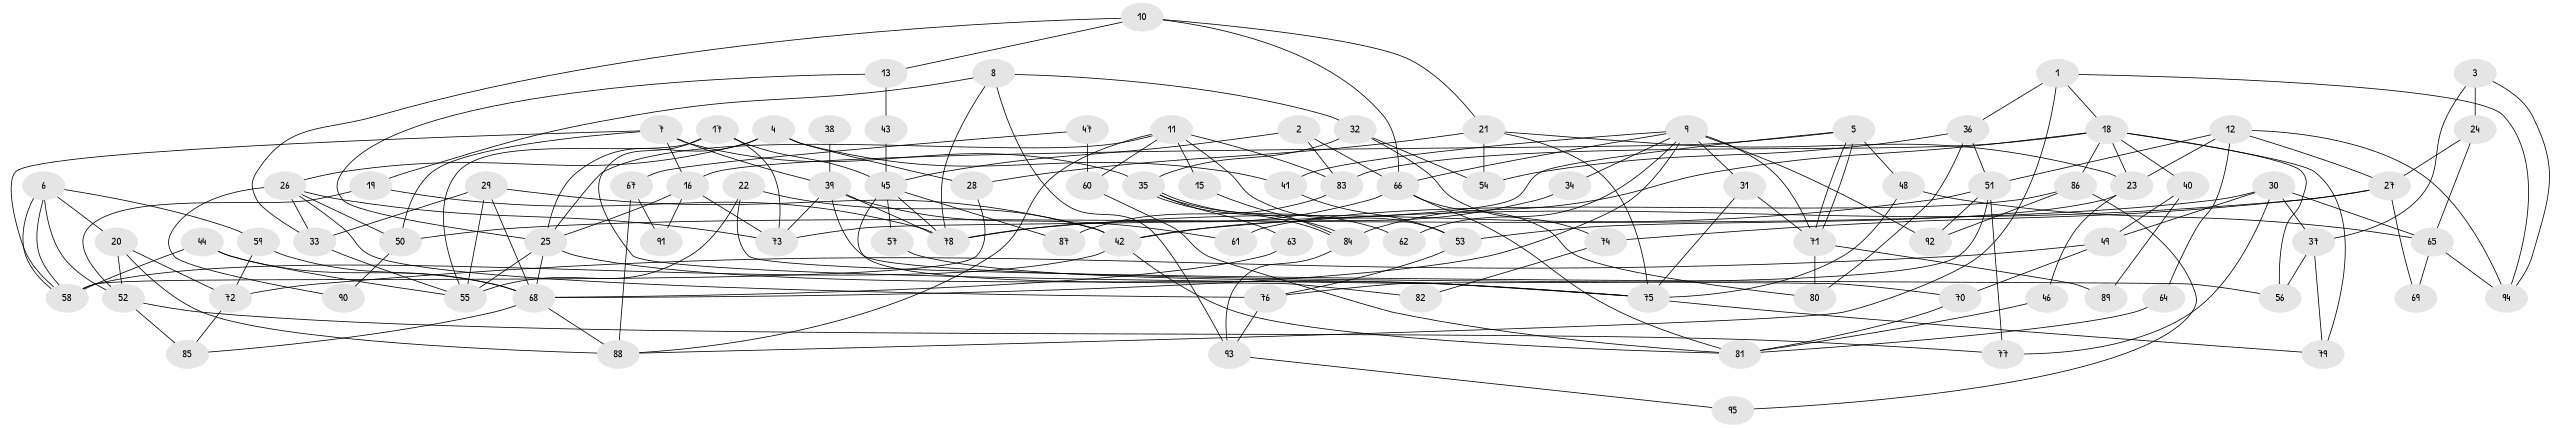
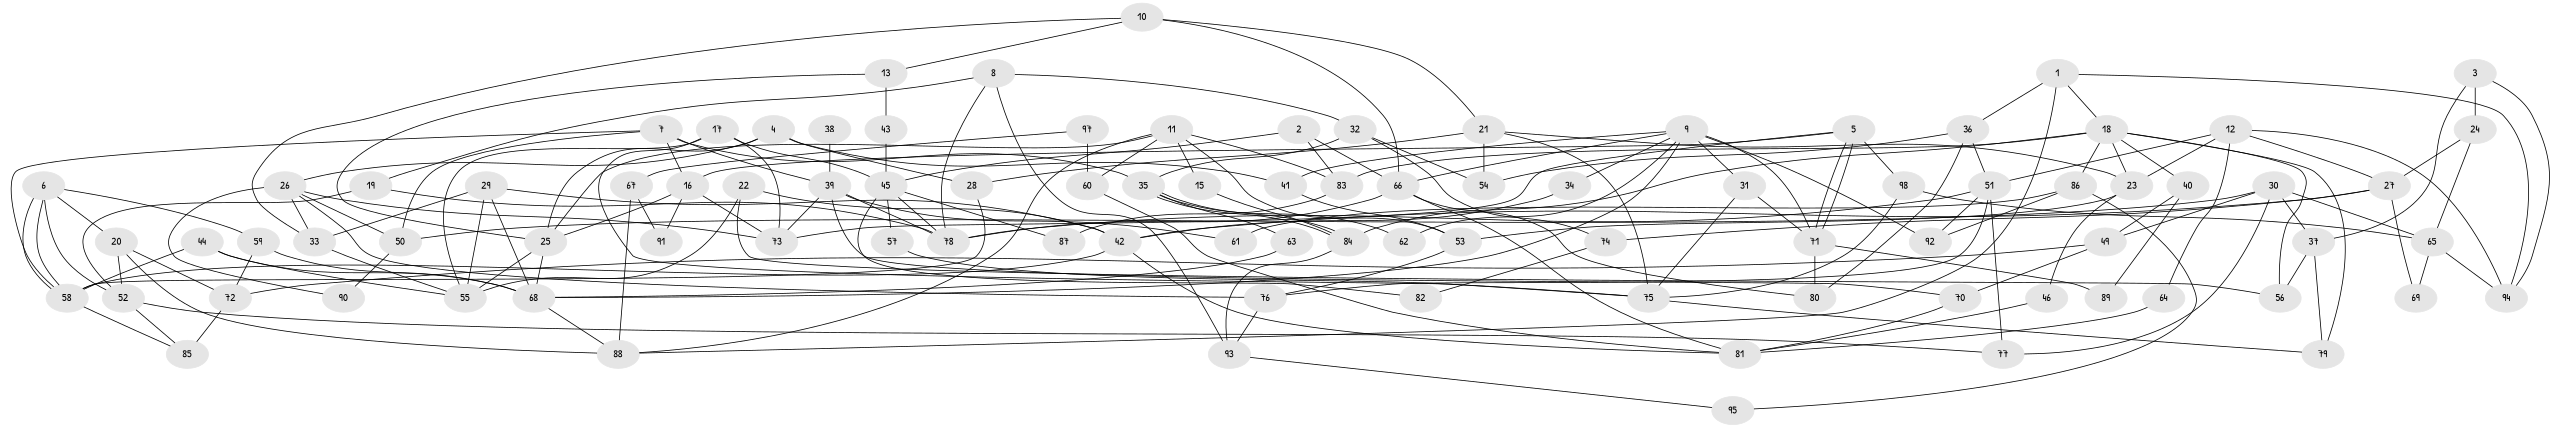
(1087, 130) -> (1087, 130)
(1904, 186) -> (1904, 186)
(961, 281) -> none
(371, 334) -> (127, 327)
